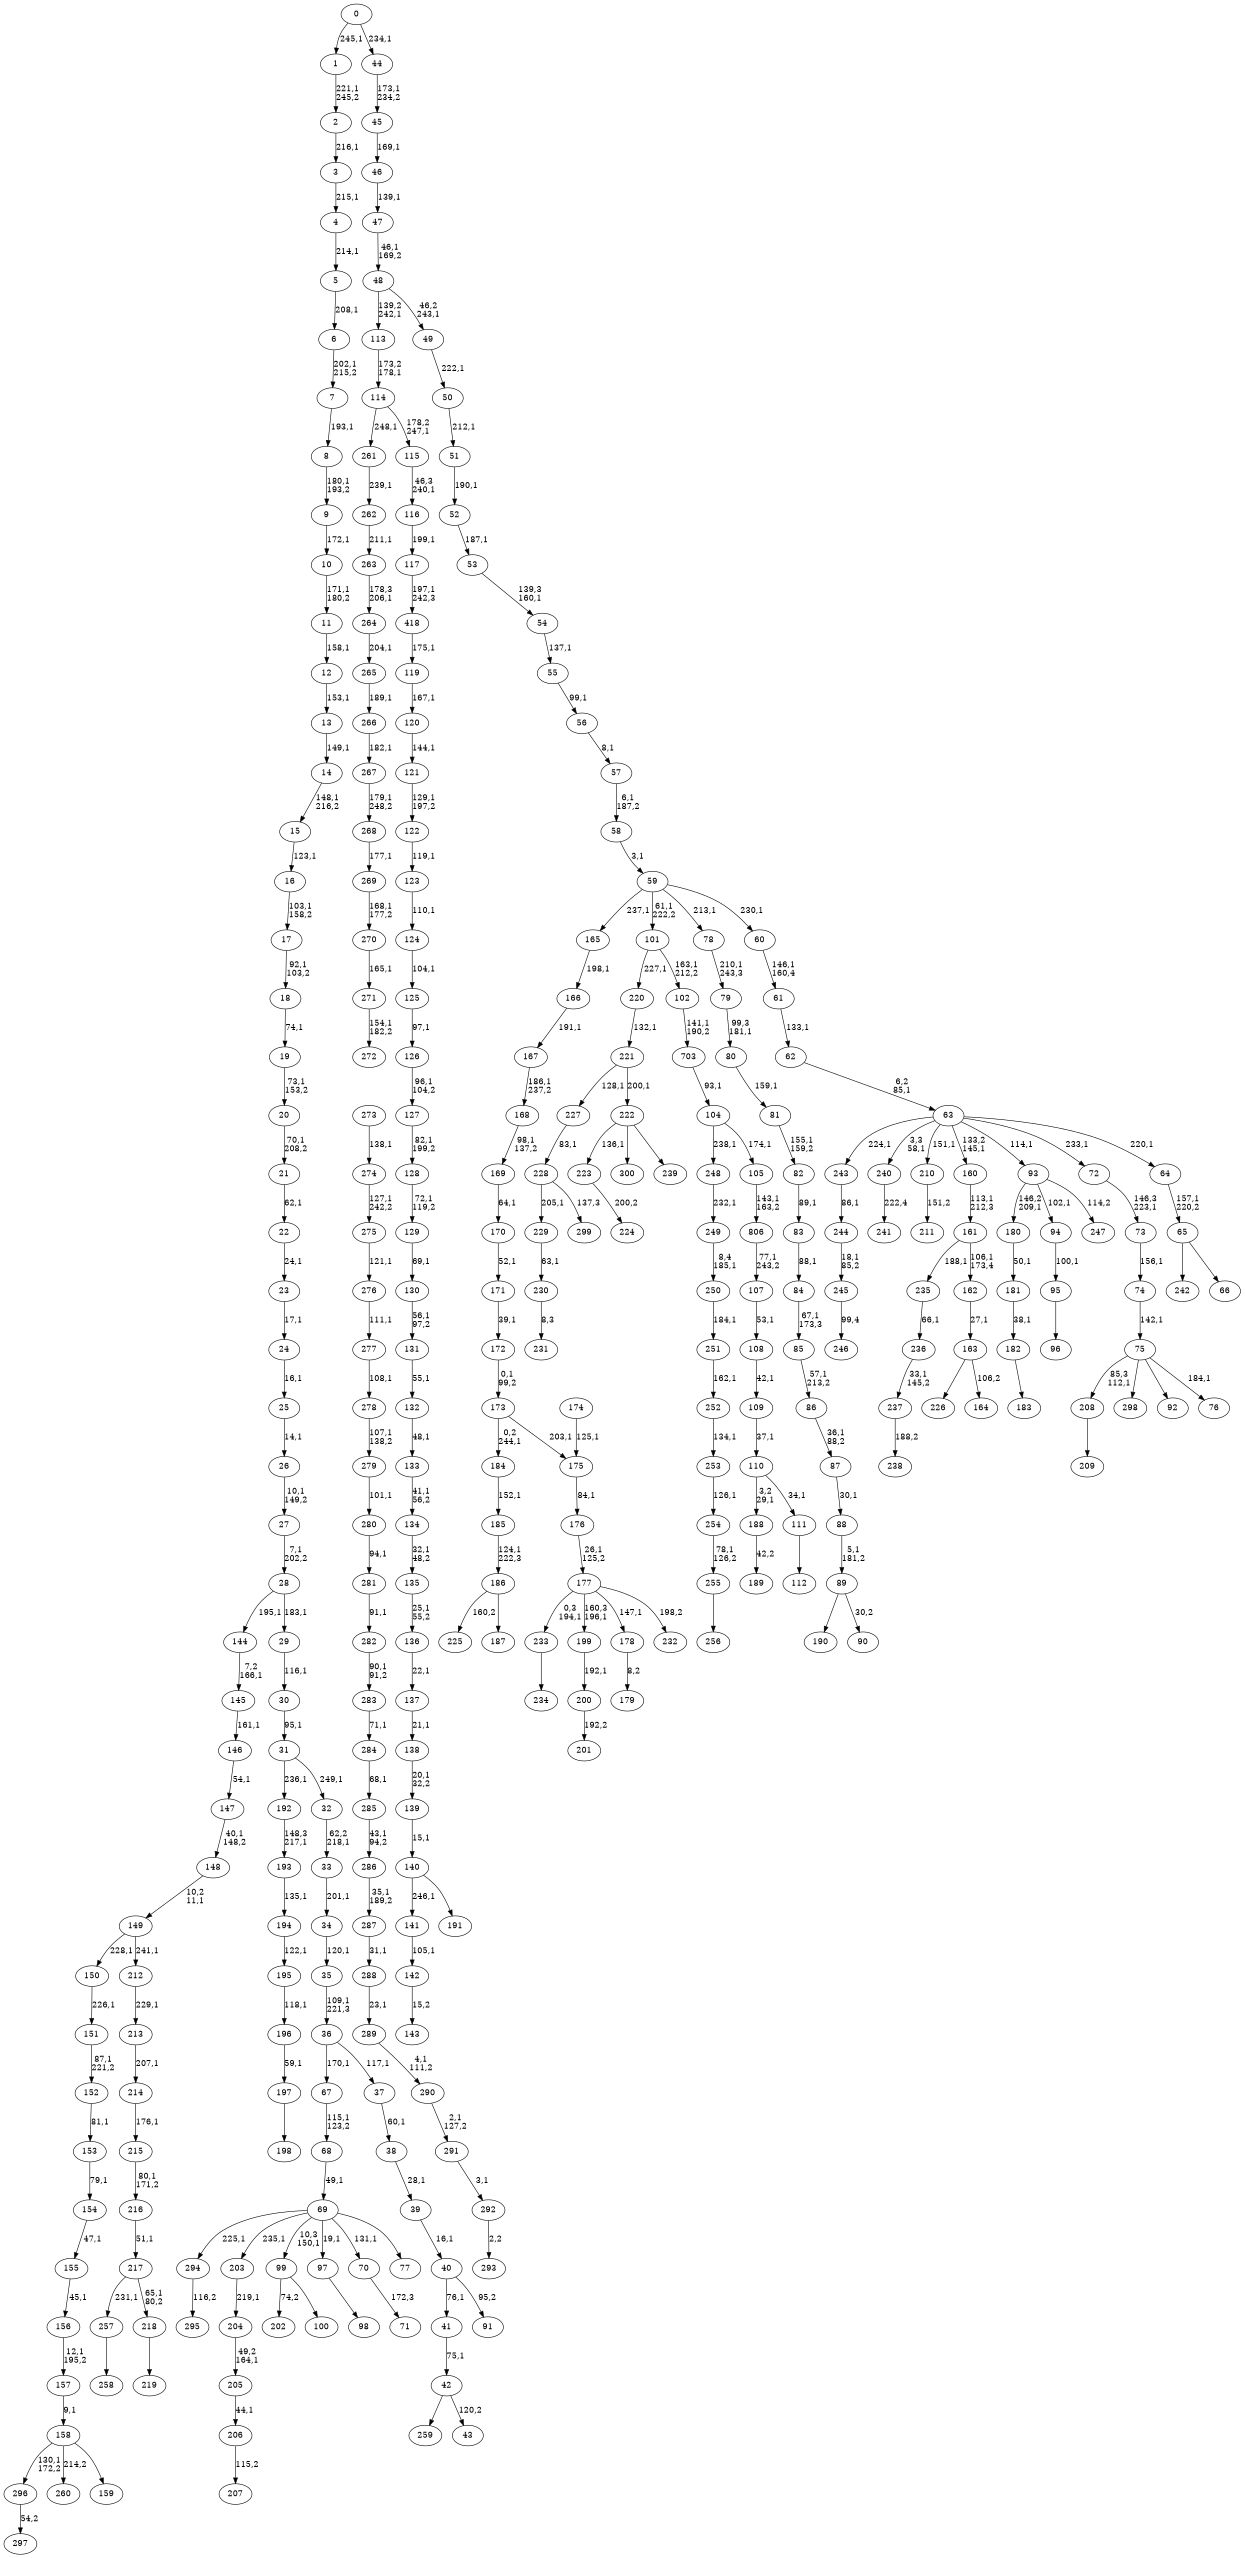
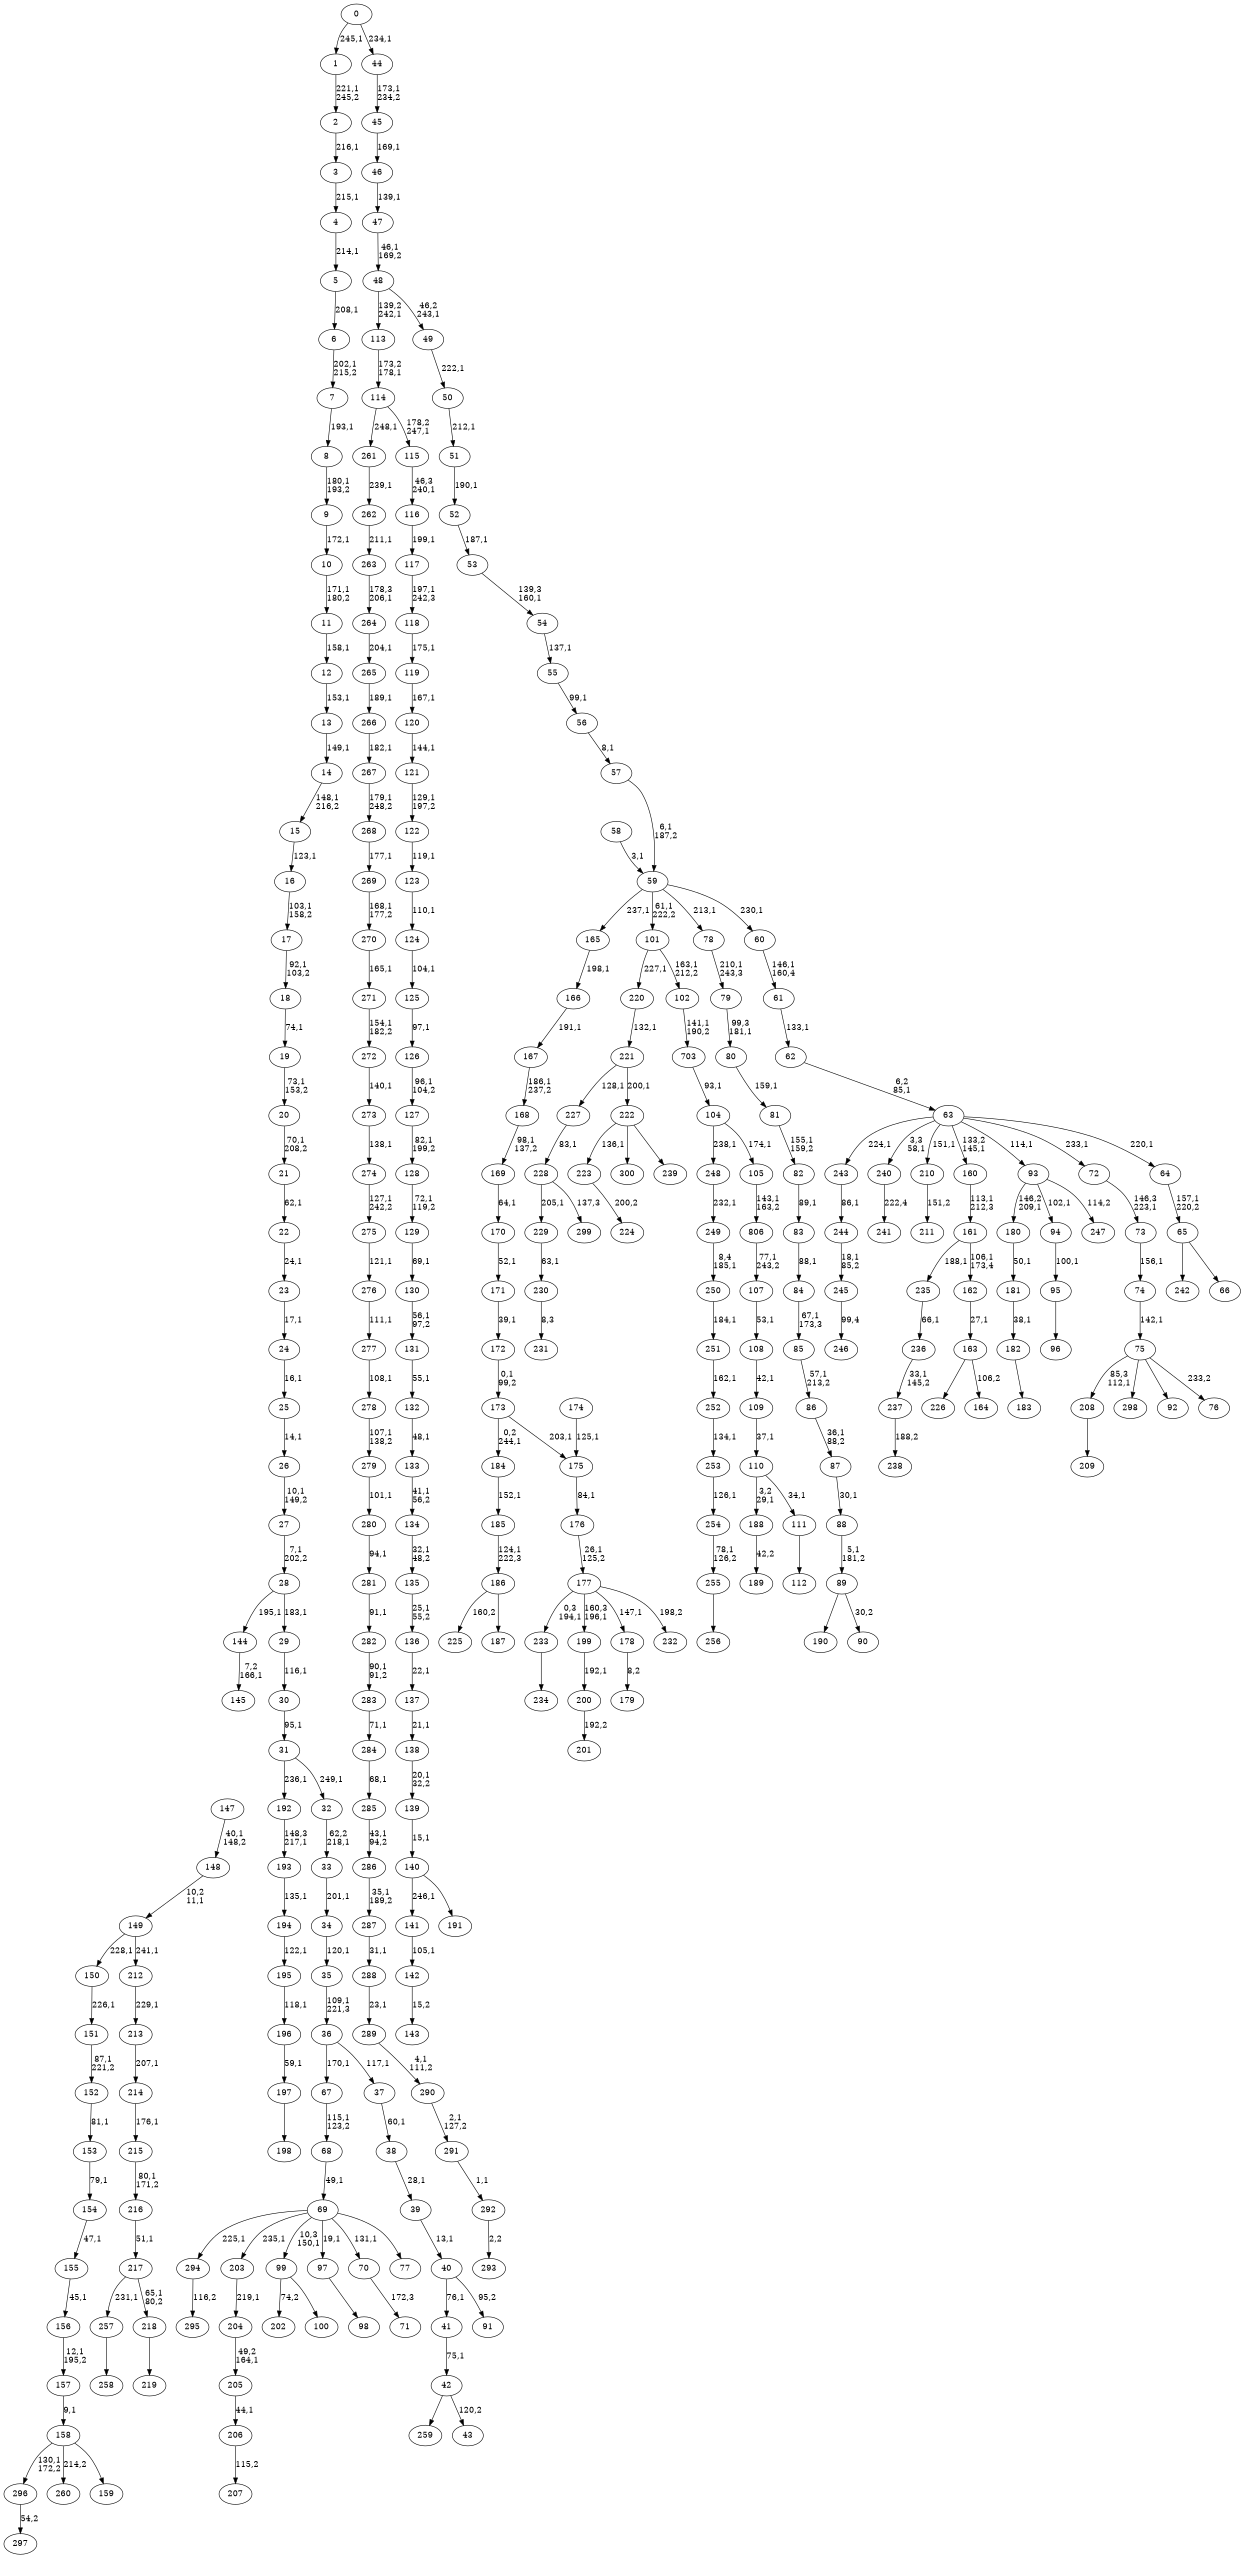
(412, 624) -> (412, 624)
(616, 800) -> (651, 819)
none -> (369, 1084)
(1199, 1379) -> (1199, 1379)
(235, 1751) -> none
(482, 2181) -> (482, 2181)
(445, 2239) -> (445, 2239)
